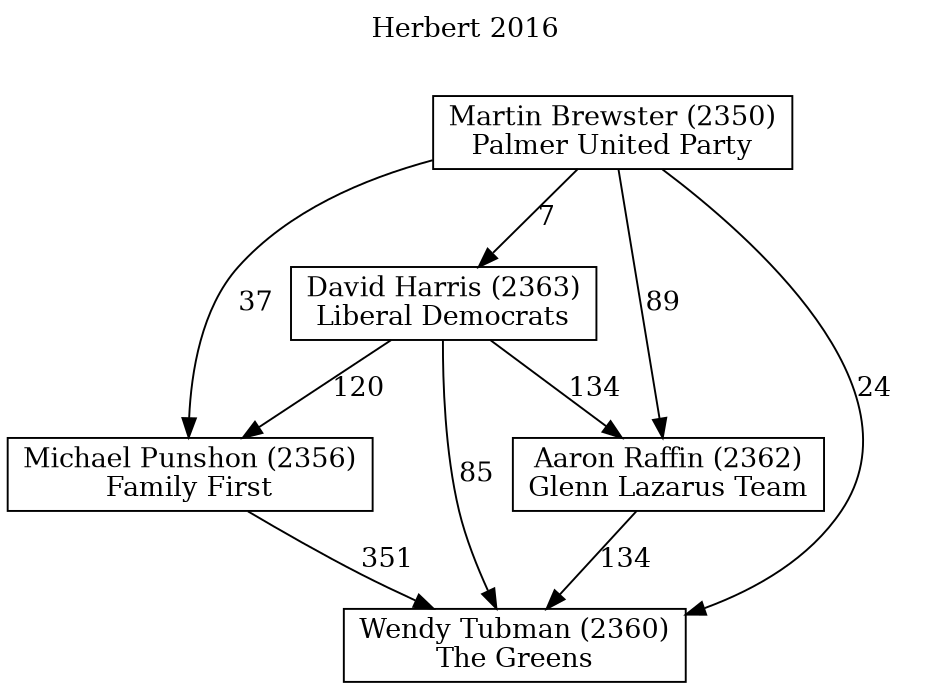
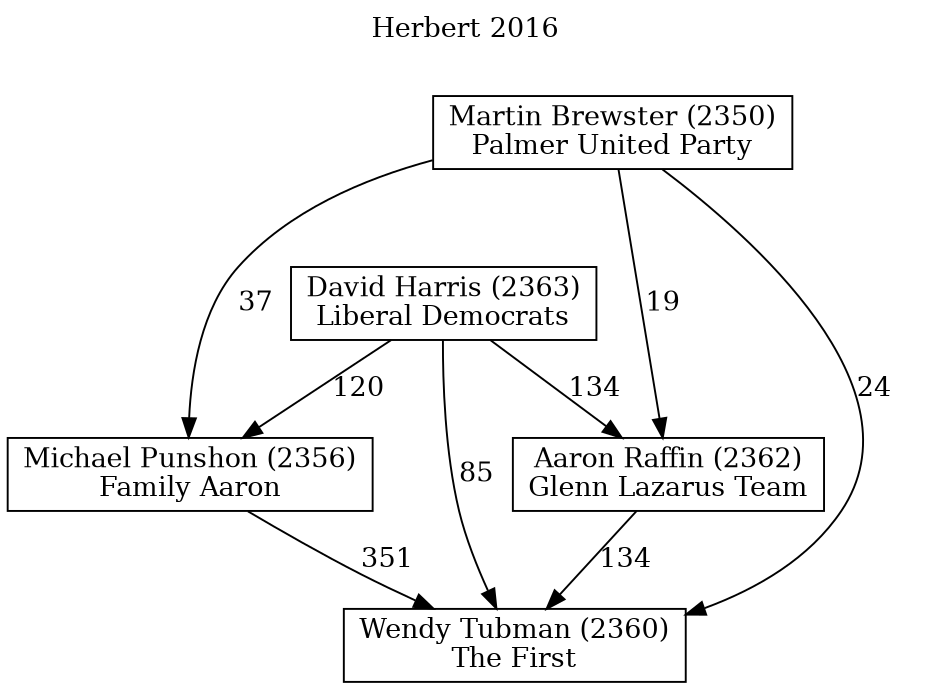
(535, 211) -> none
(664, 303) -> (664, 303)
(190, 474) -> (190, 474)
(515, 645) -> (515, 645)
